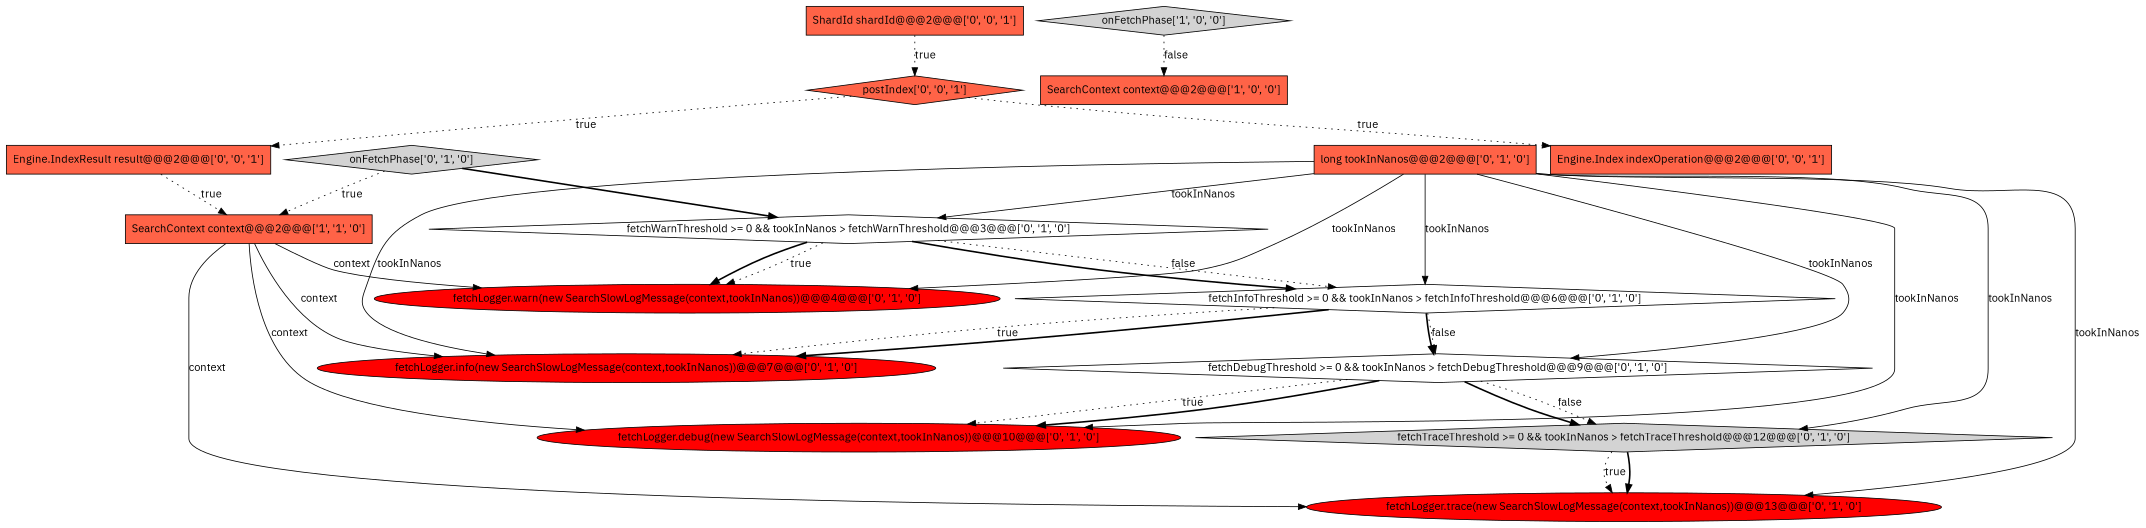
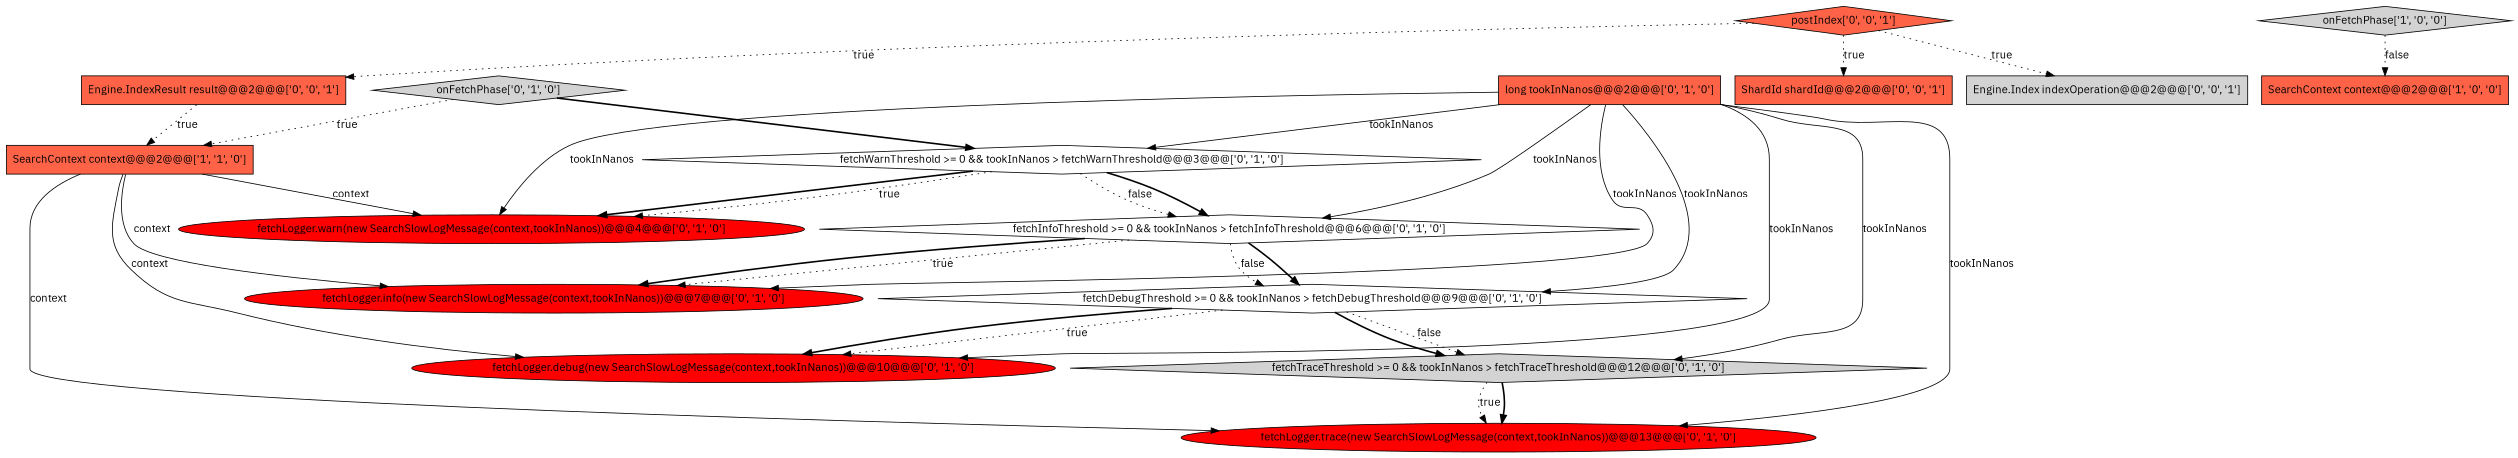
(915, 51) -> (1844, 51)
(1691, 160) -> (2107, 90)
